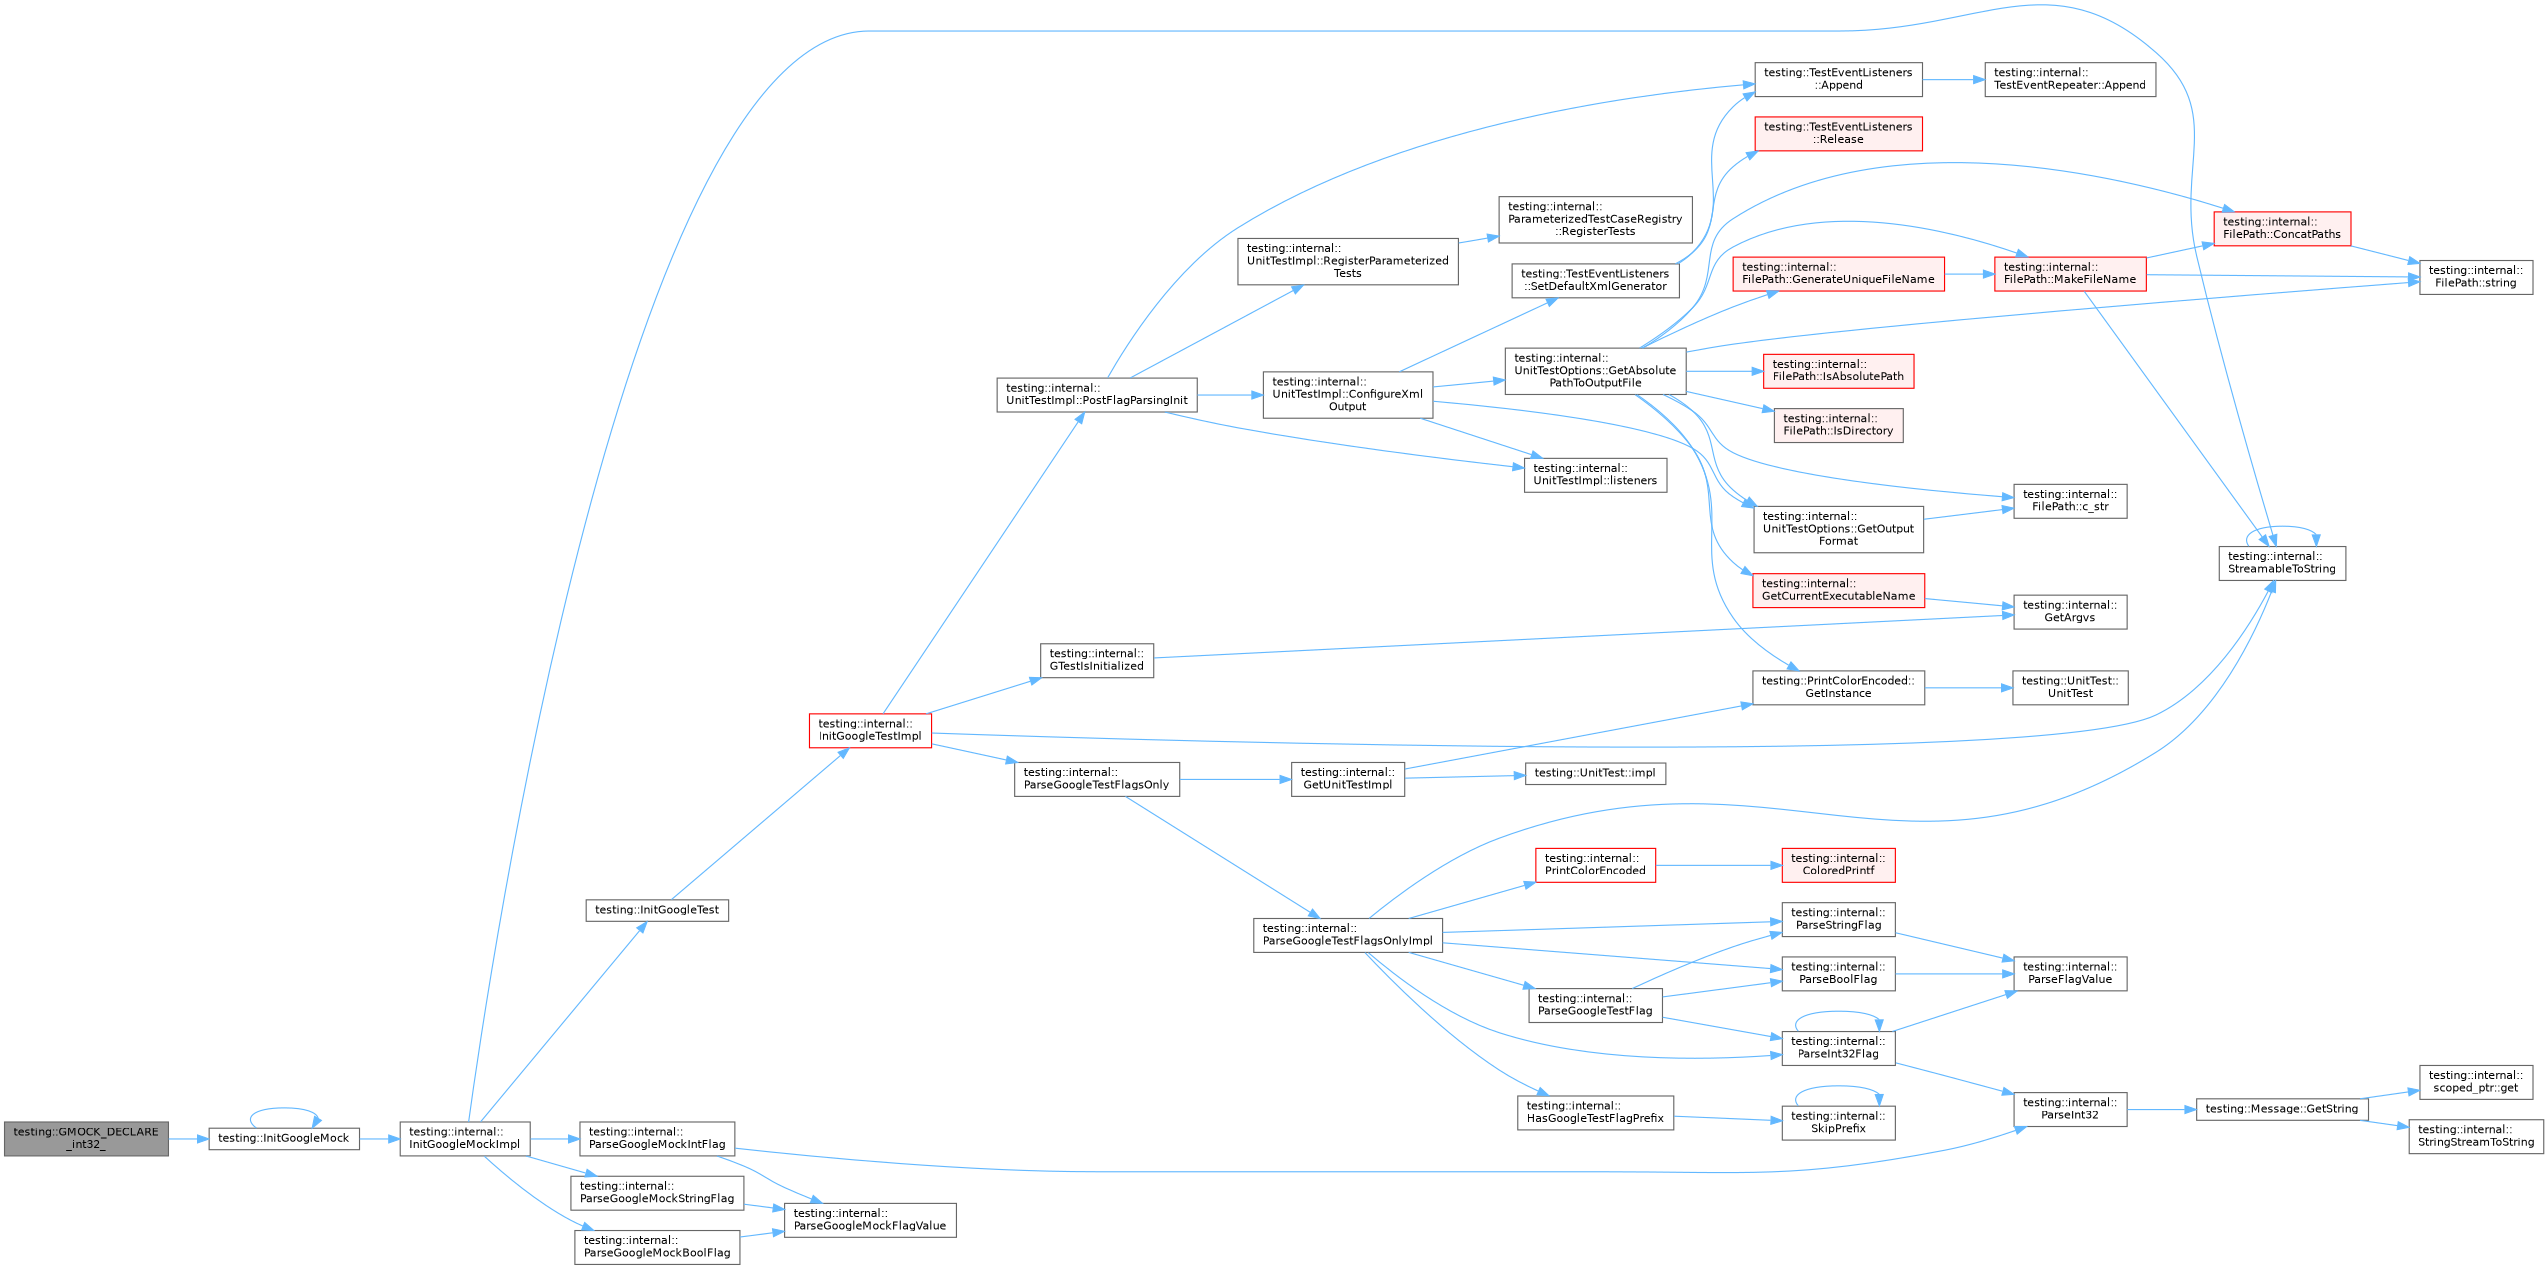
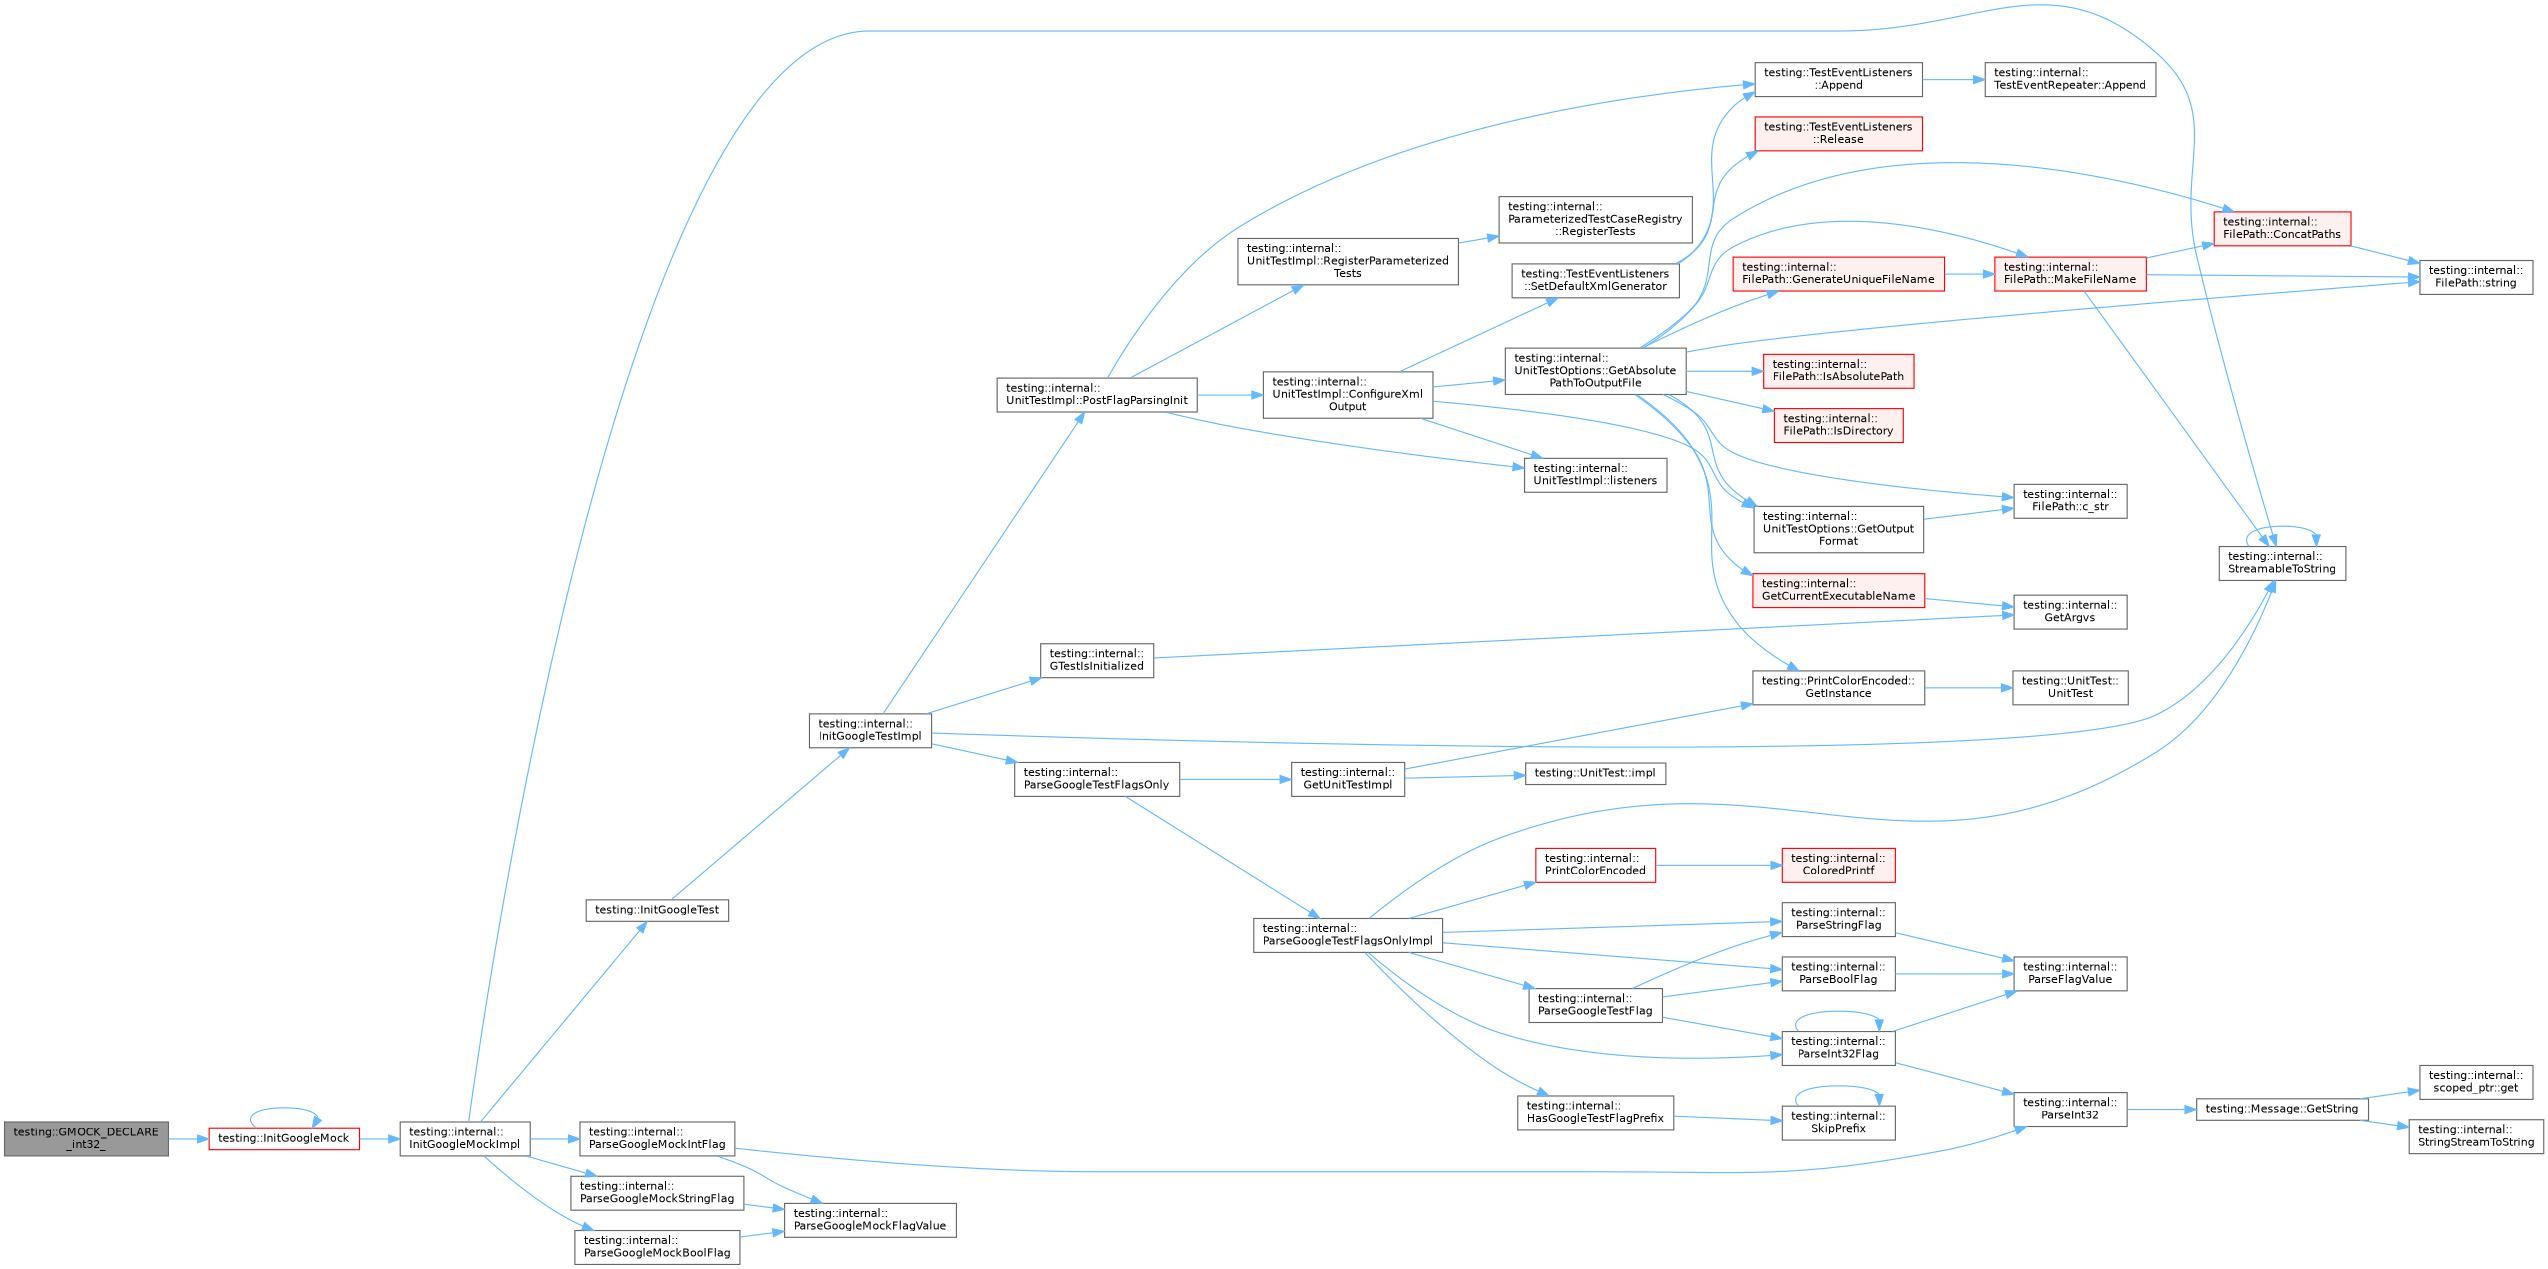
(1839, 426) -> (1839, 426)
(871, 731) -> (871, 731)
(284, 1139) -> (284, 1139)
